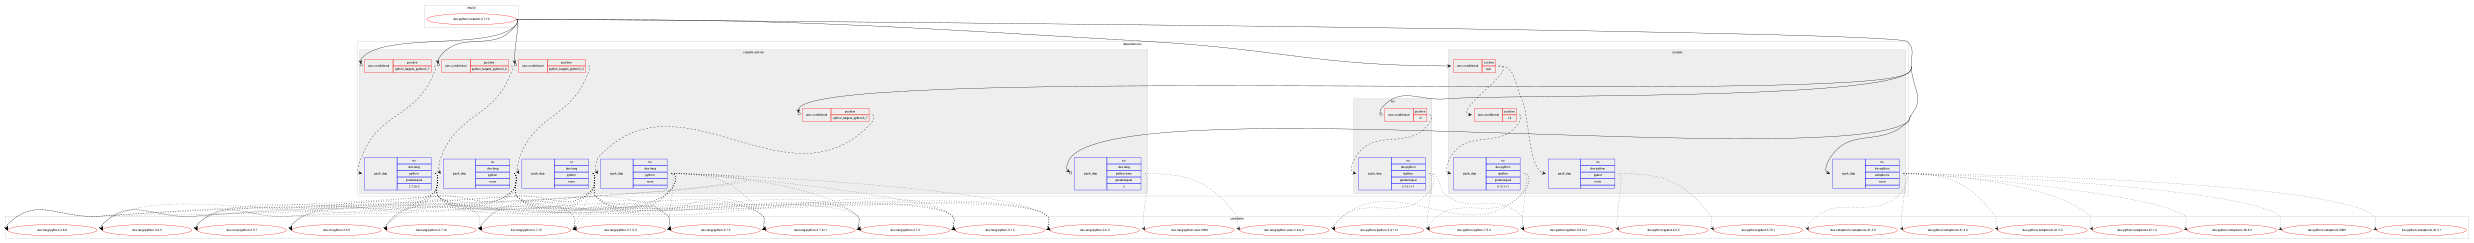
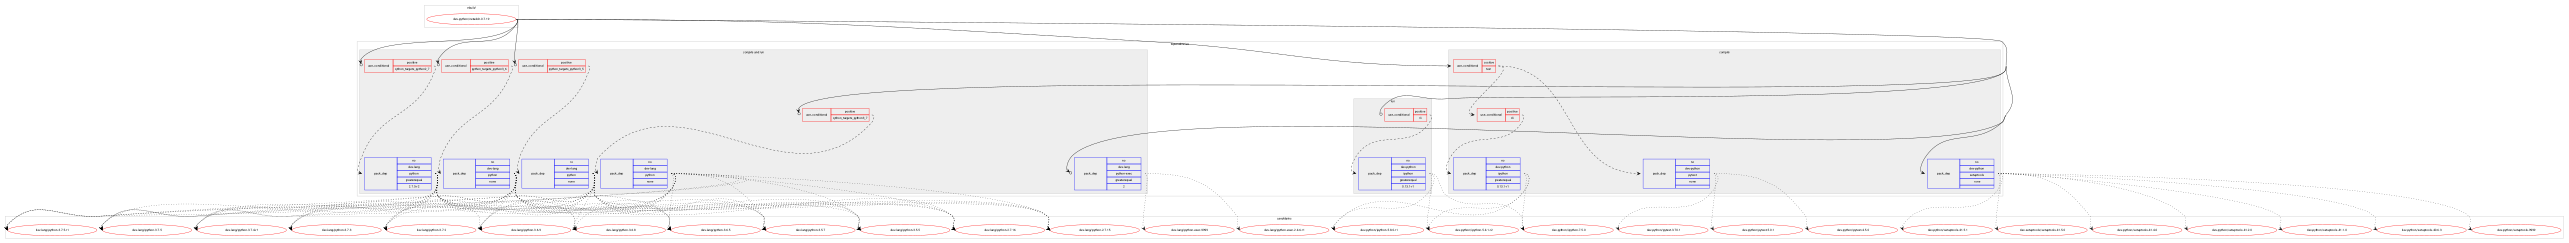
(242, 230) -> (811, 230)
(337, 230) -> (905, 230)
none -> (1758, 230)
